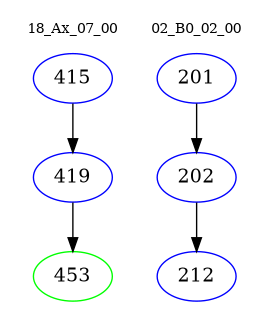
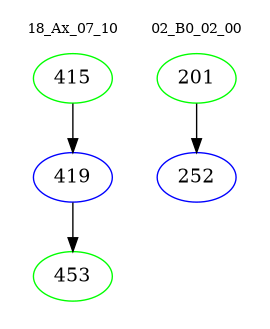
(73, 30) -> (73, 30)
(73, 78) -> (73, 78)
(197, 78) -> (197, 78)
(197, 177) -> (197, 177)
(197, 276) -> none
